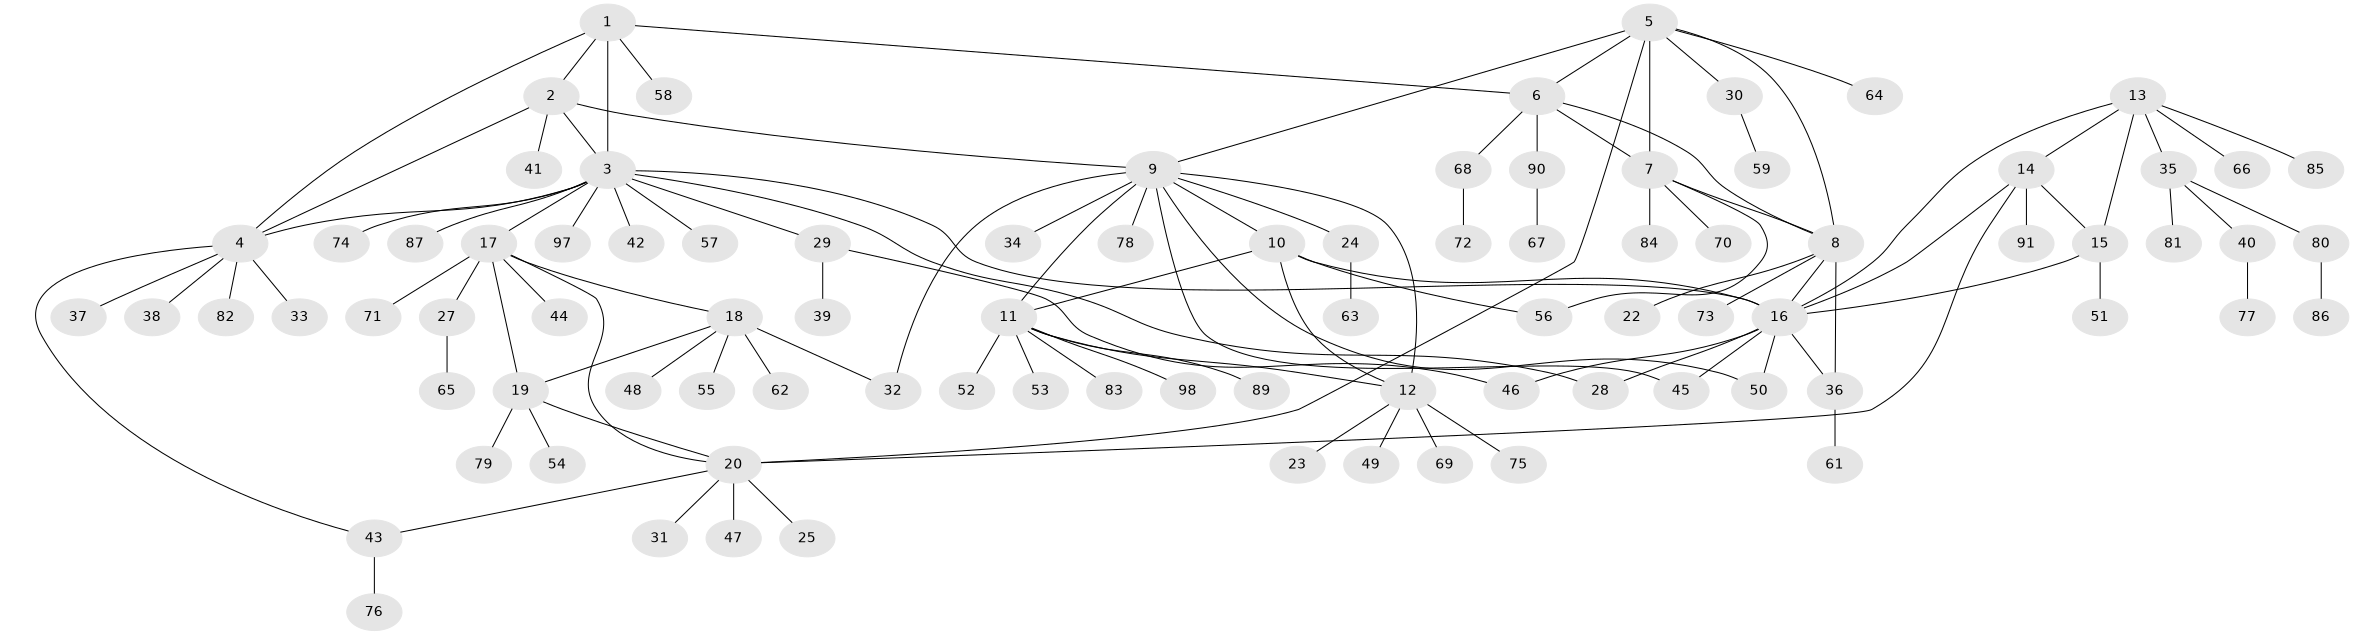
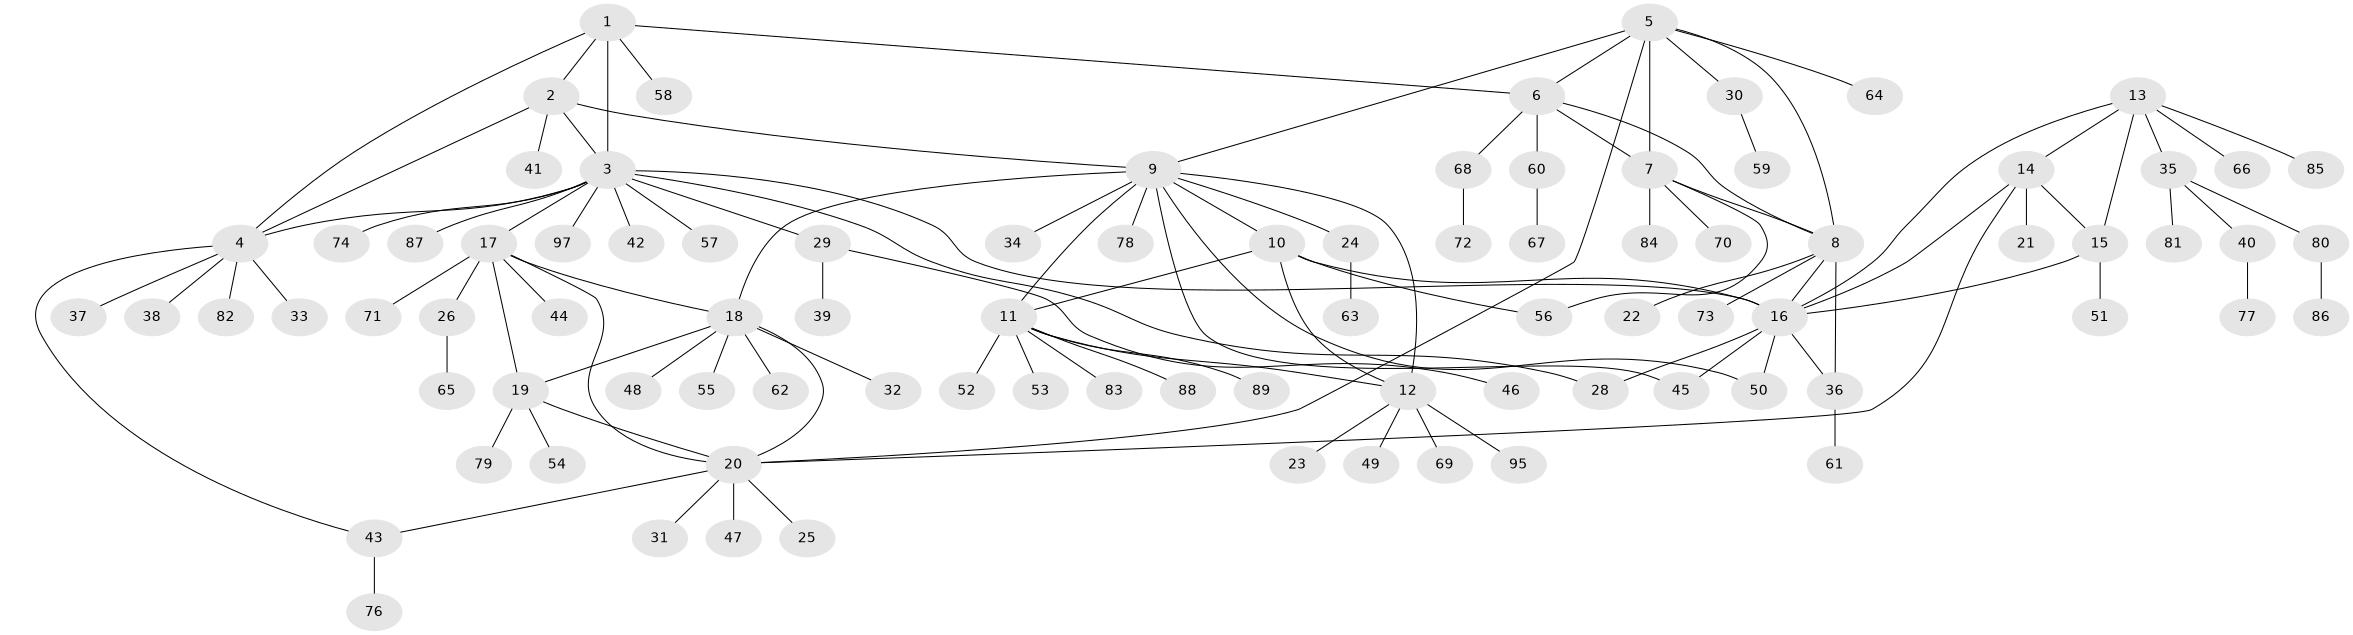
(1537, 170) -> (1537, 170)
(973, 228) -> (909, 191)
(2026, 244) -> (2026, 244)
(447, 317) -> (447, 317)
(1659, 355) -> none
(1188, 391) -> (1188, 391)
none -> (823, 392)
(1519, 465) -> (1519, 465)
